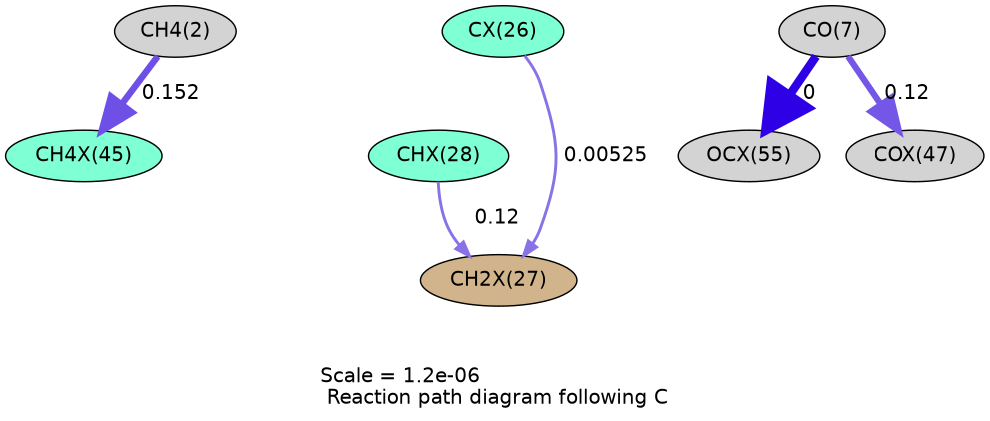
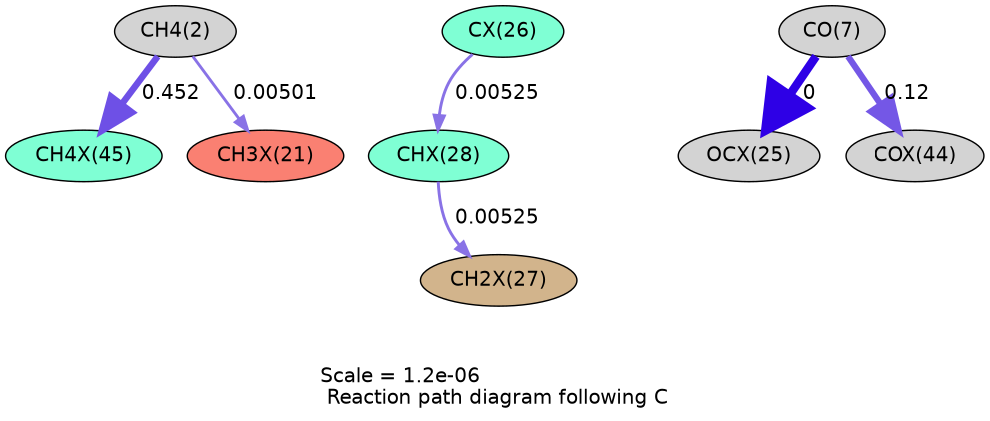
(168, 94) -> (168, 94)
(556, 149) -> (450, 81)
none -> (266, 156)
(749, 156) -> (749, 156)
(915, 156) -> (915, 156)
(494, 218) -> (494, 218)
